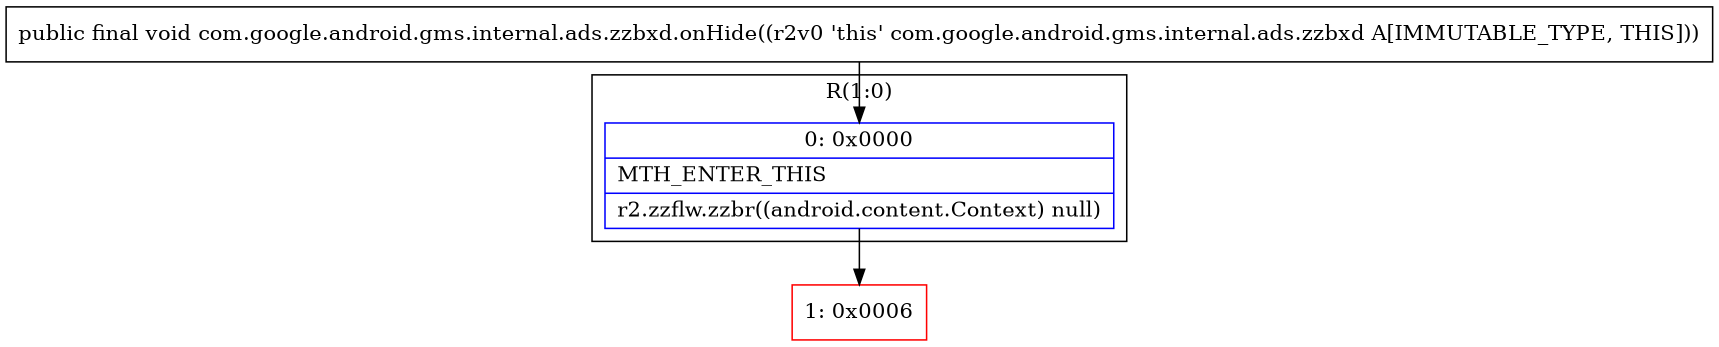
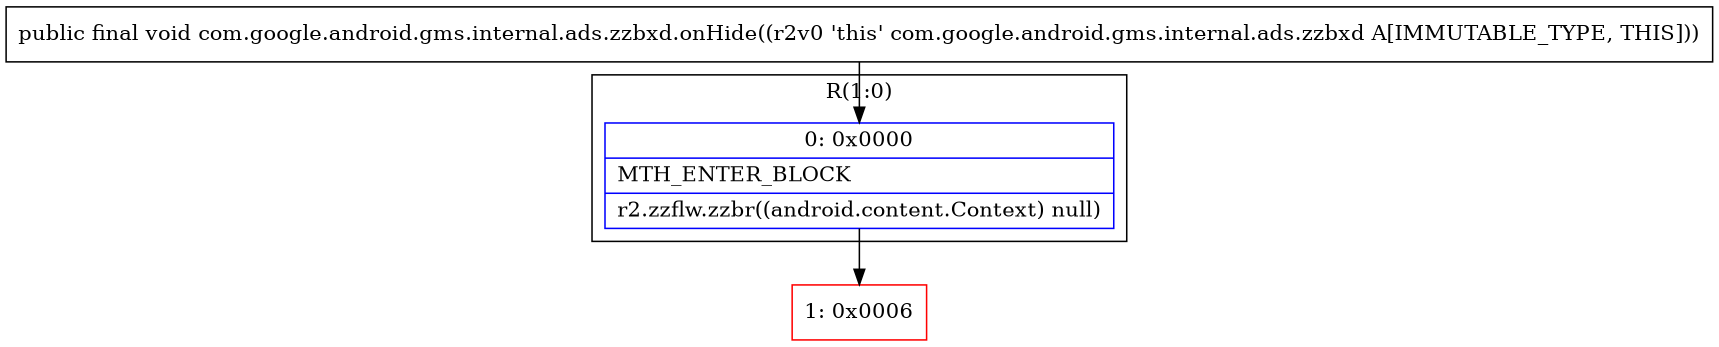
(723, 175) -> (735, 175)
